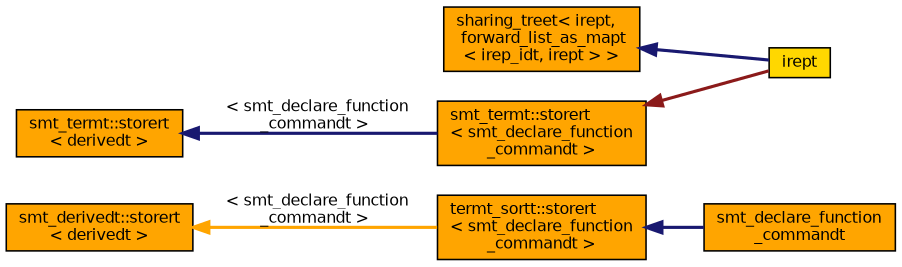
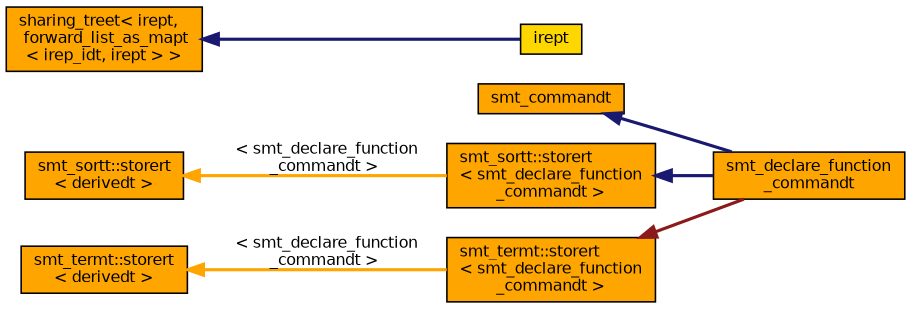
(715, 86) -> (700, 215)
none -> (551, 99)
(318, 133) -> (325, 270)
(100, 227) -> (104, 176)
(542, 227) -> (551, 176)
